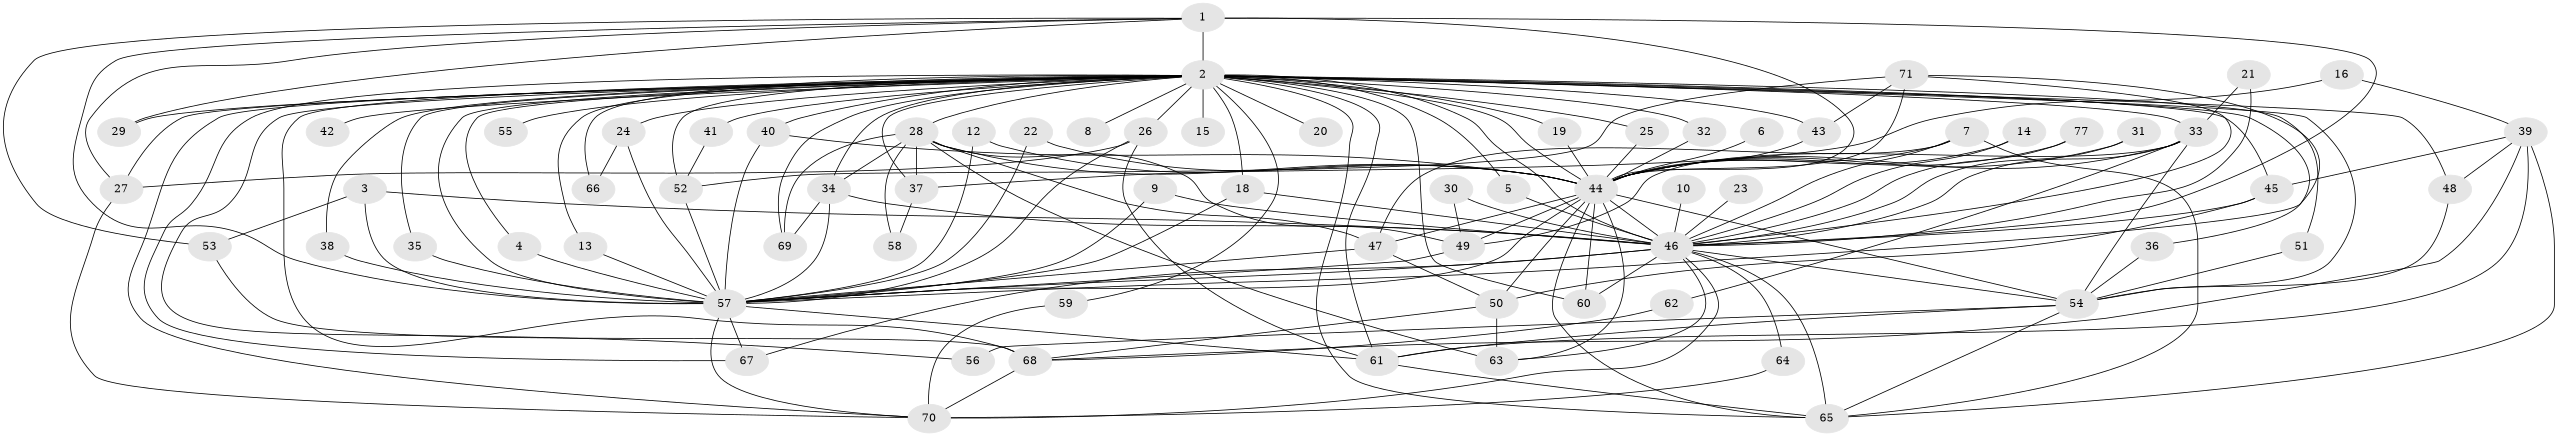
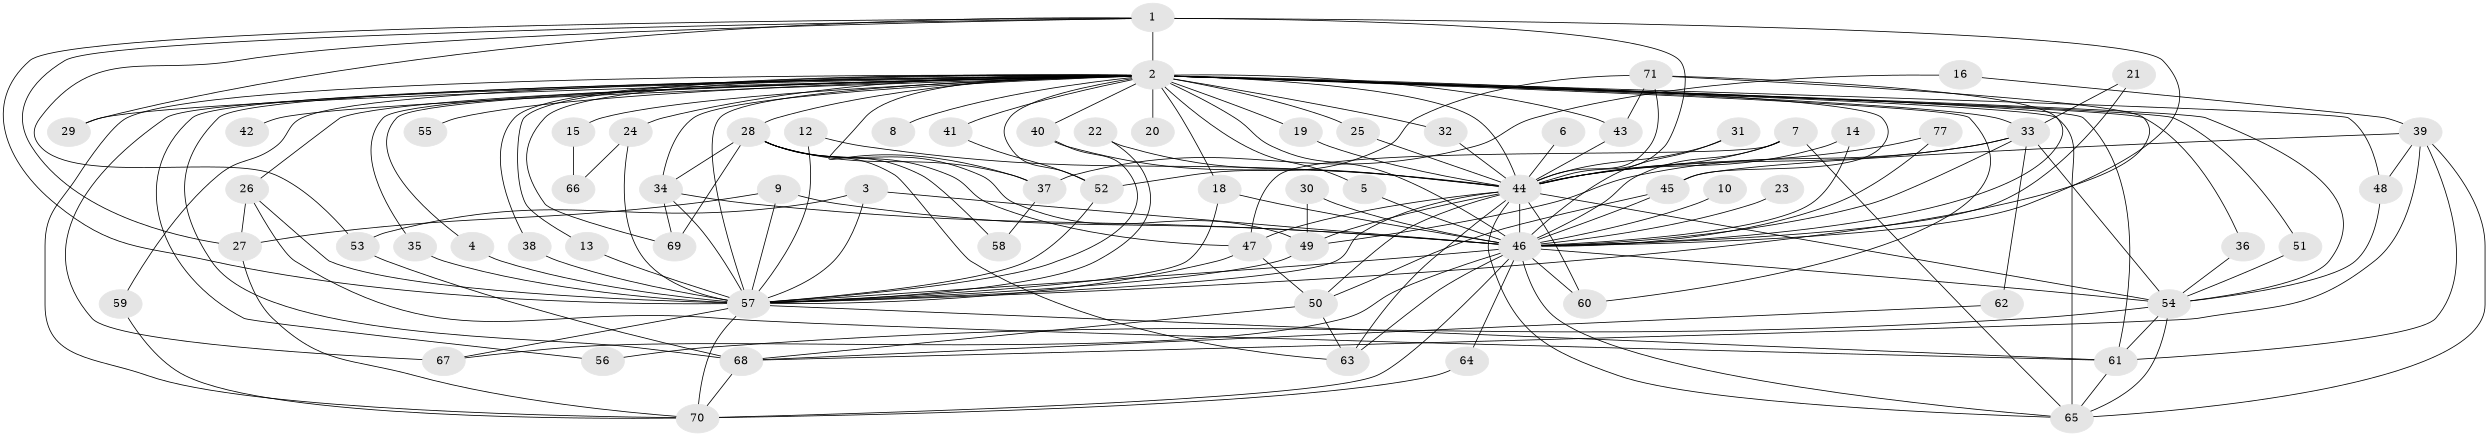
(856, 81) -> (573, 161)
(641, 90) -> (509, 218)
(1254, 170) -> none
